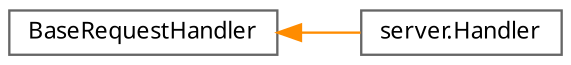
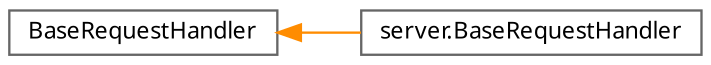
(461, 33) -> (531, 33)
